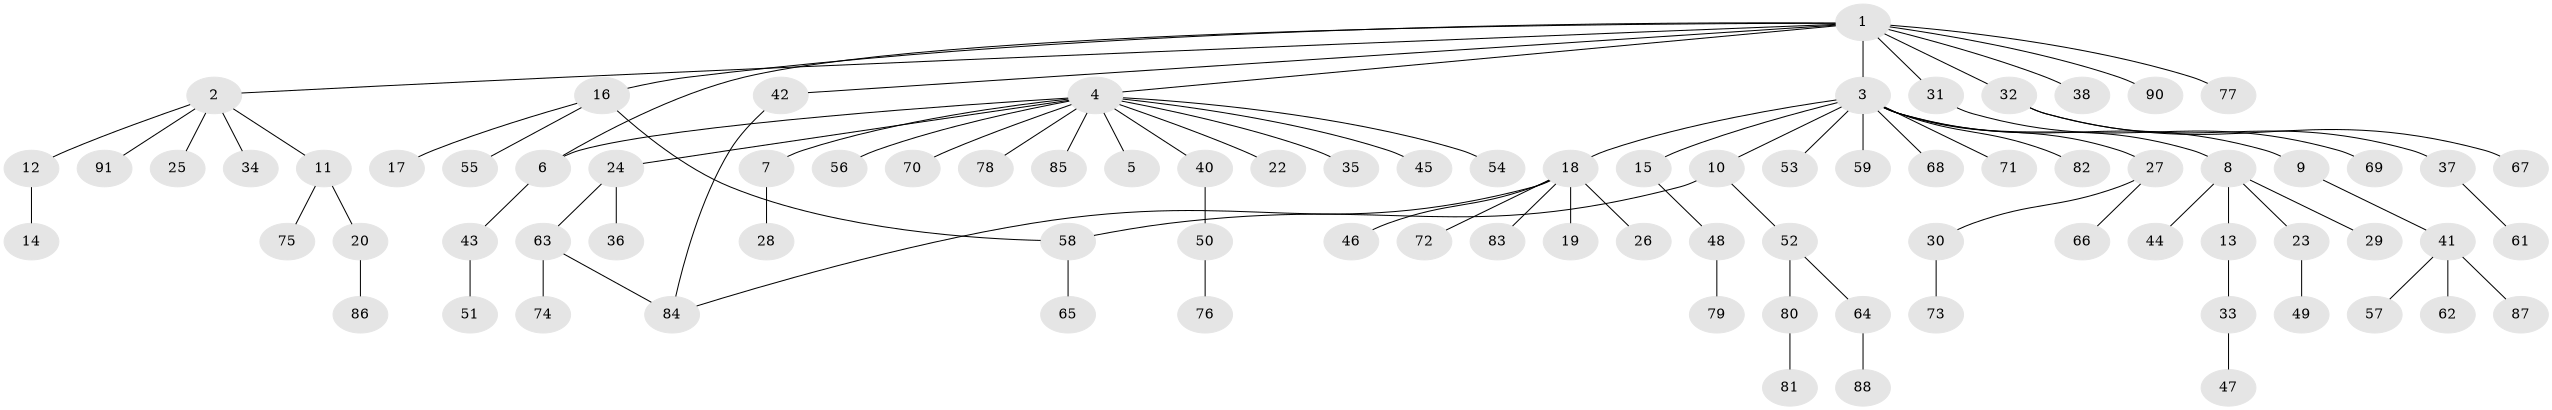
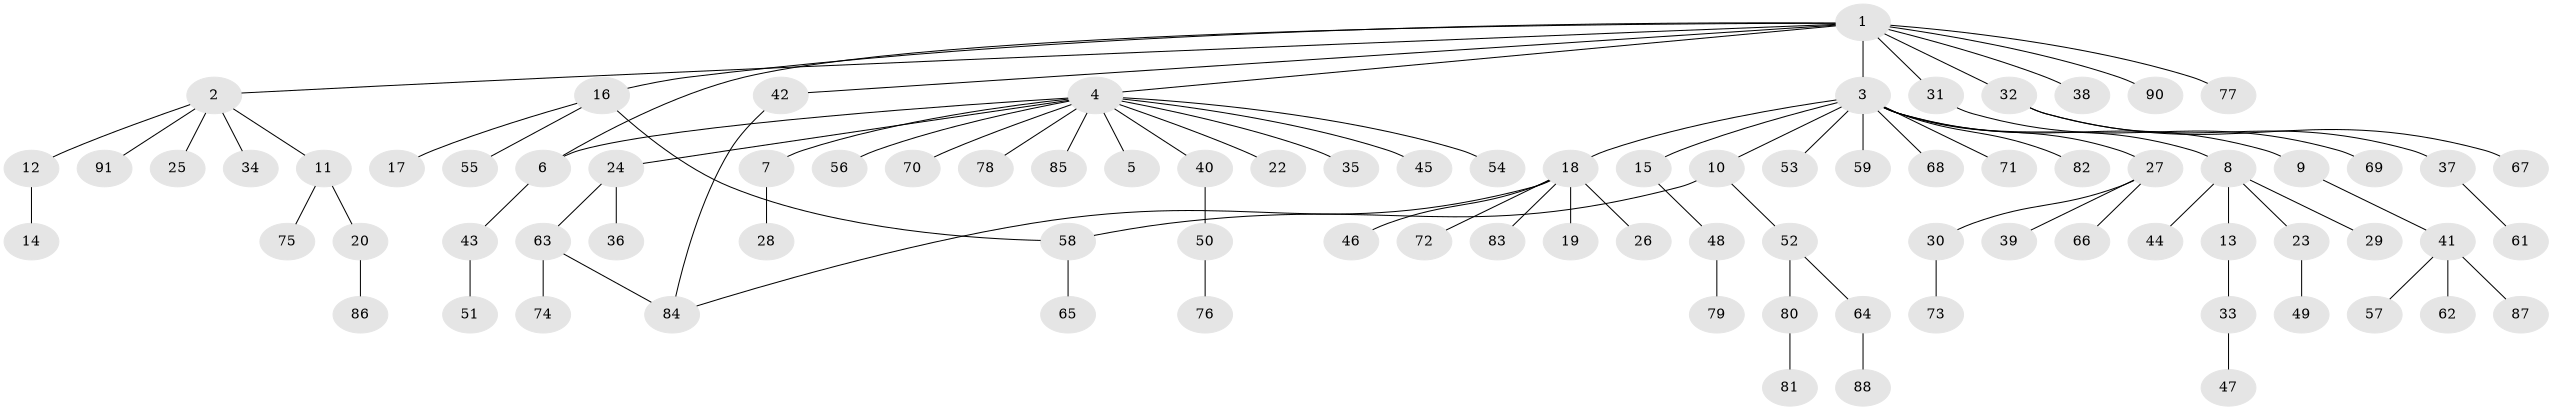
none -> (2009, 242)
